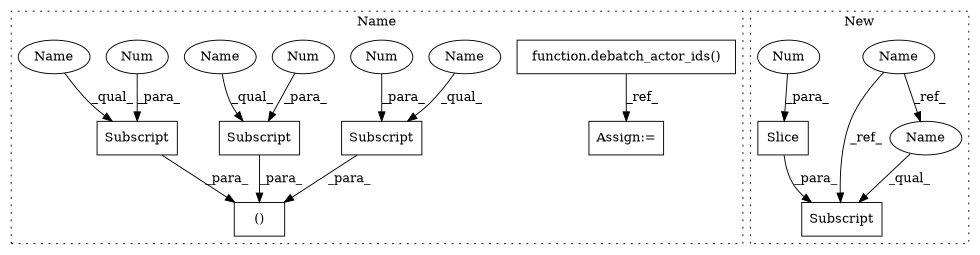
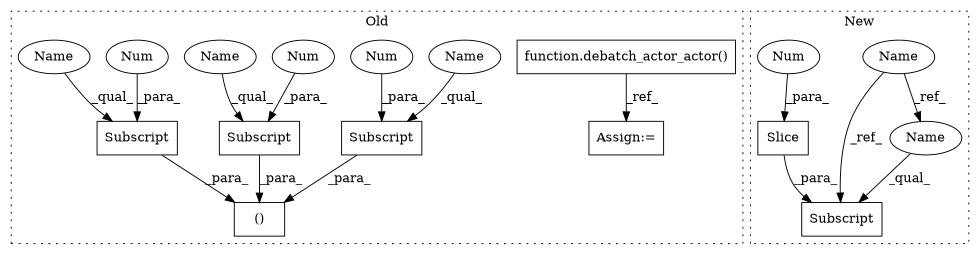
(377, 22) -> (377, 22)
(626, 57) -> (626, 57)
